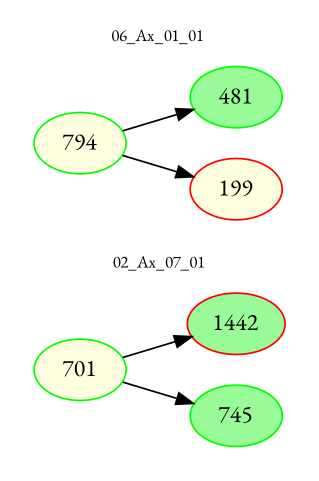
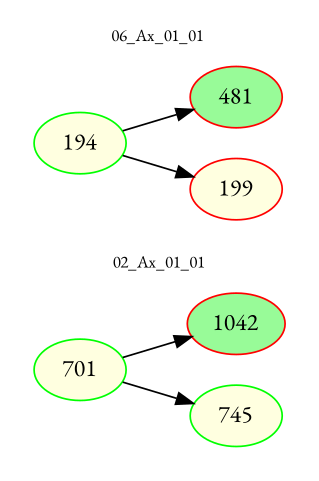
(236, 97) -> (236, 97)
(80, 143) -> (80, 143)
(160, 263) -> (160, 263)
(236, 324) -> (236, 324)
(236, 416) -> (236, 416)
